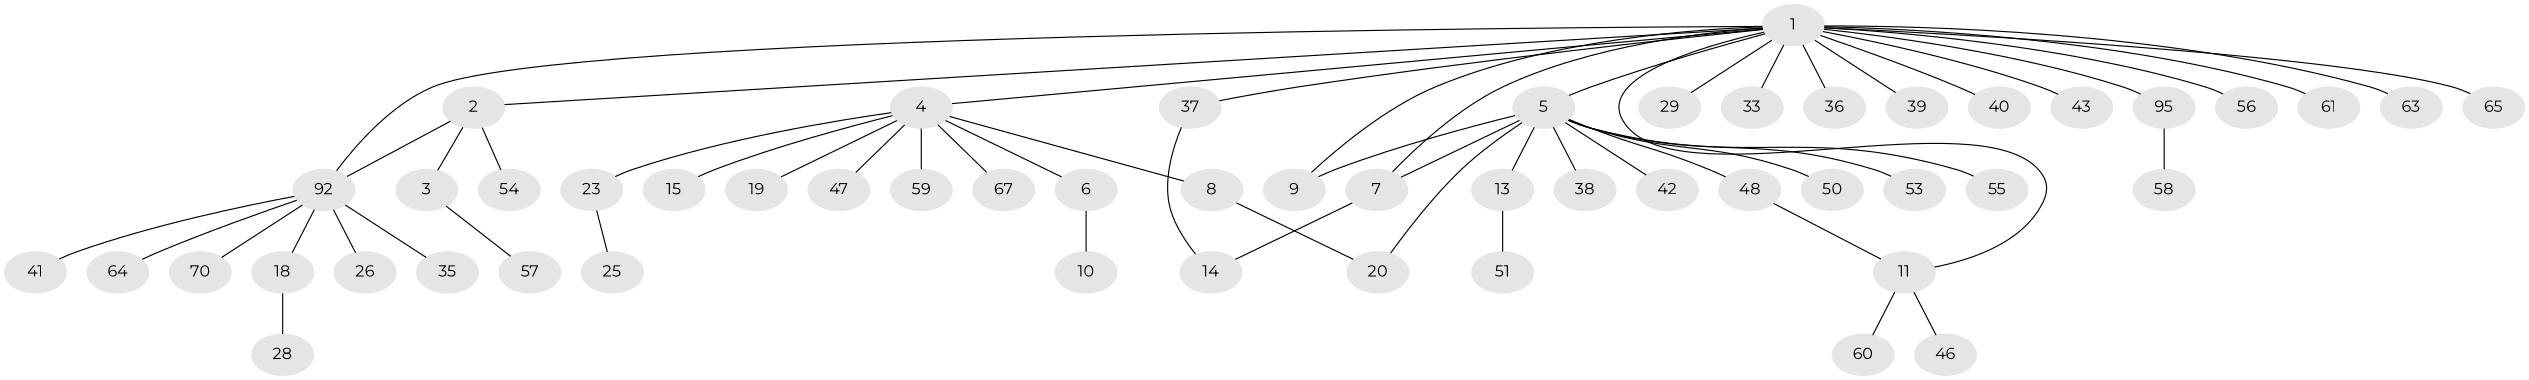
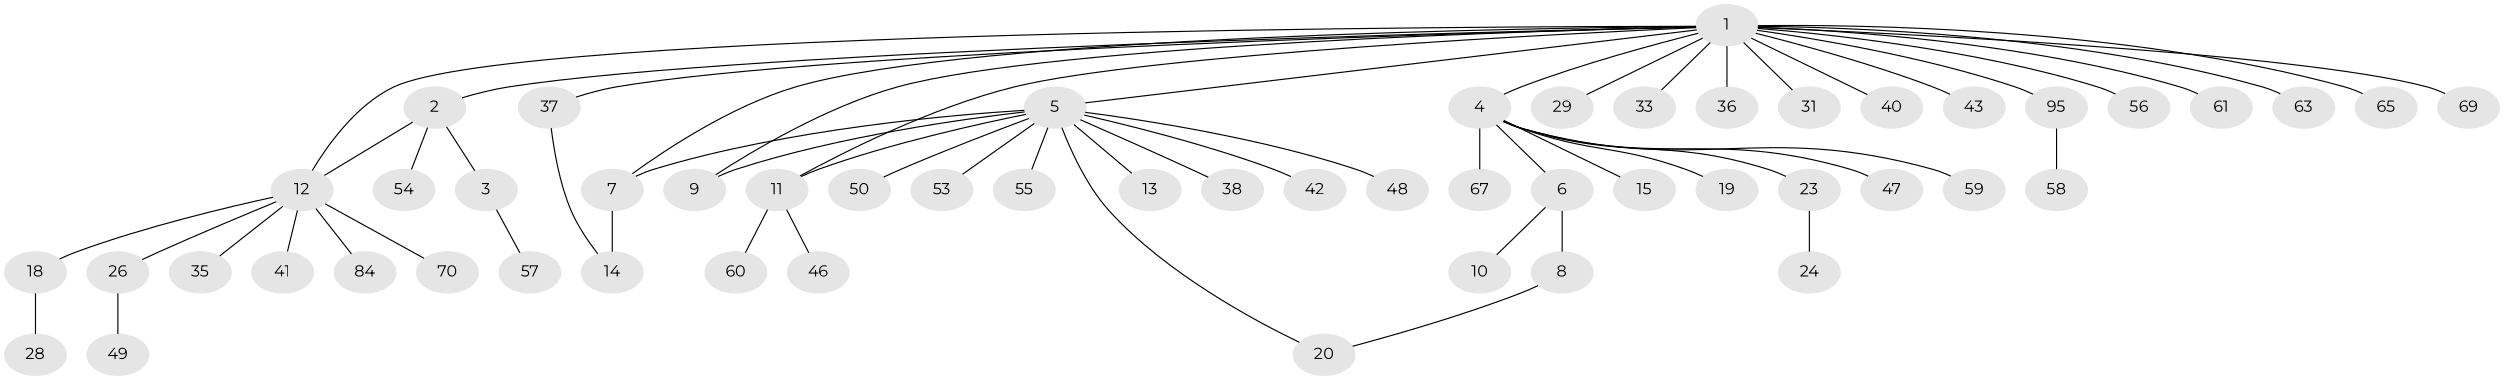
(1917, 108) -> (1809, 108)
none -> (2469, 108)
(1067, 149) -> (1562, 231)
(324, 190) -> (302, 190)
(1827, 231) -> (912, 141)
(118, 272) -> (365, 272)
(612, 272) -> (1809, 272)
(1503, 272) -> none
none -> (118, 355)
